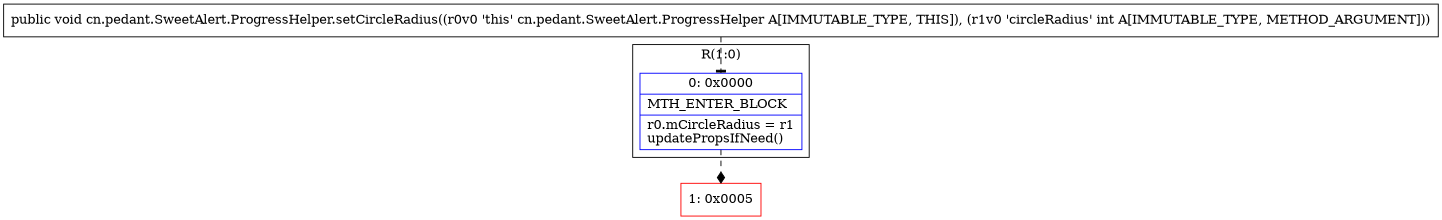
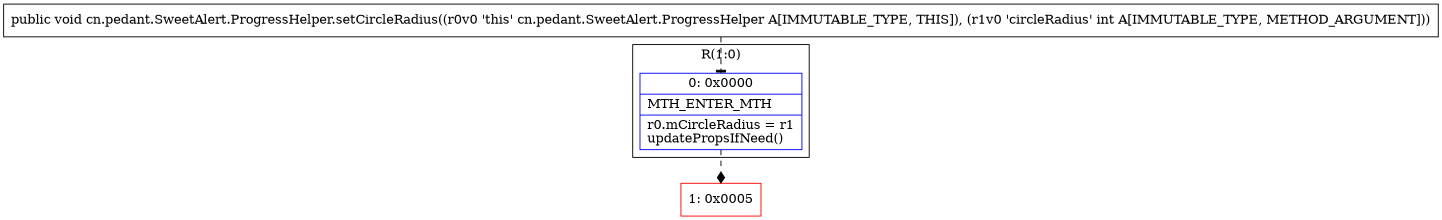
(717, 104) -> (710, 104)
